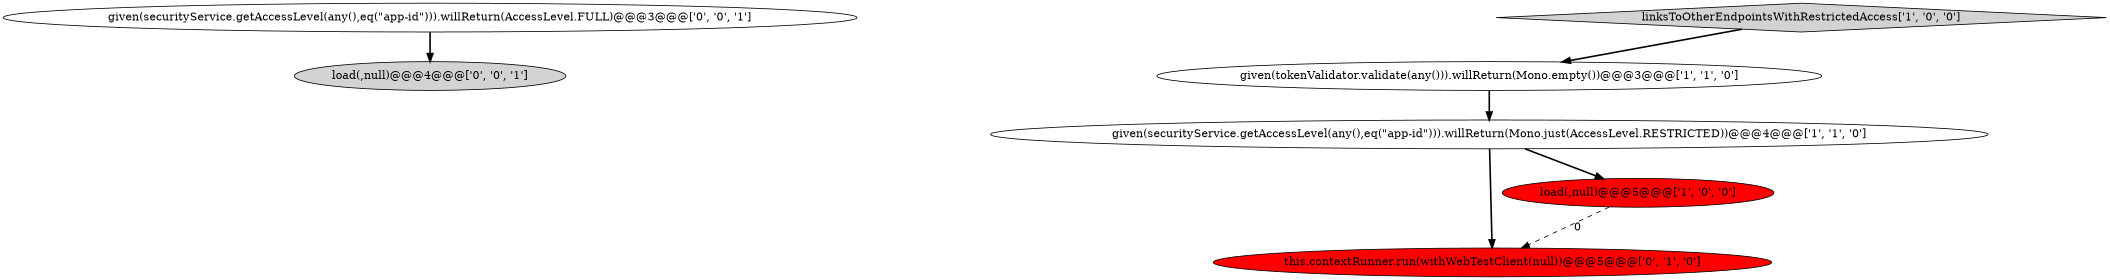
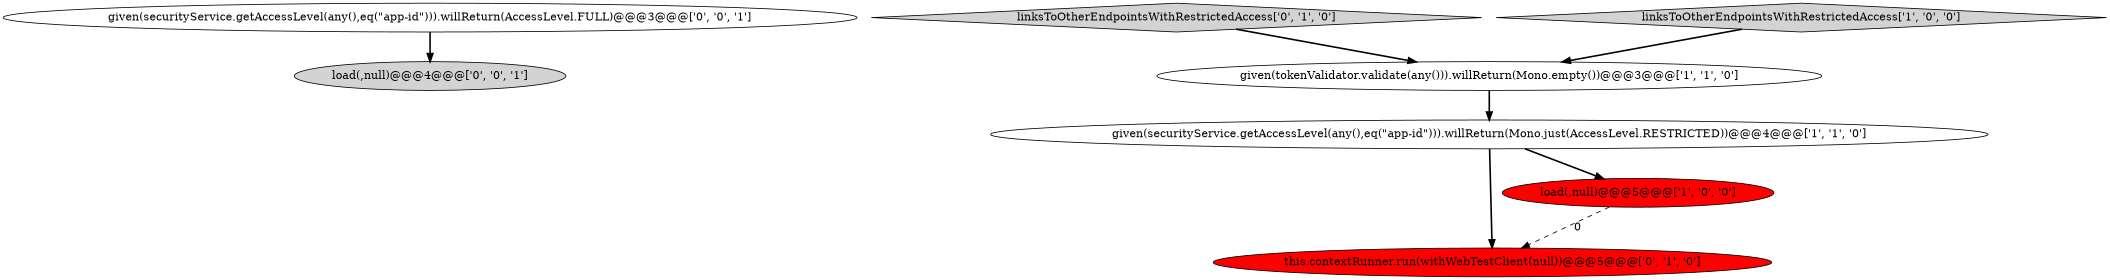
none -> (1176, 18)
